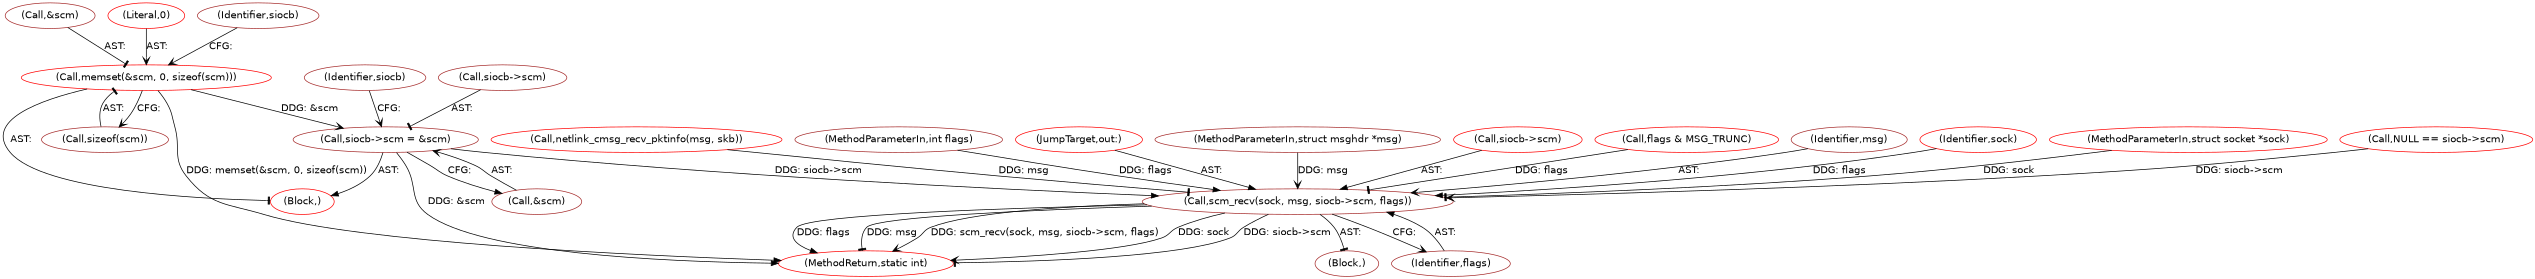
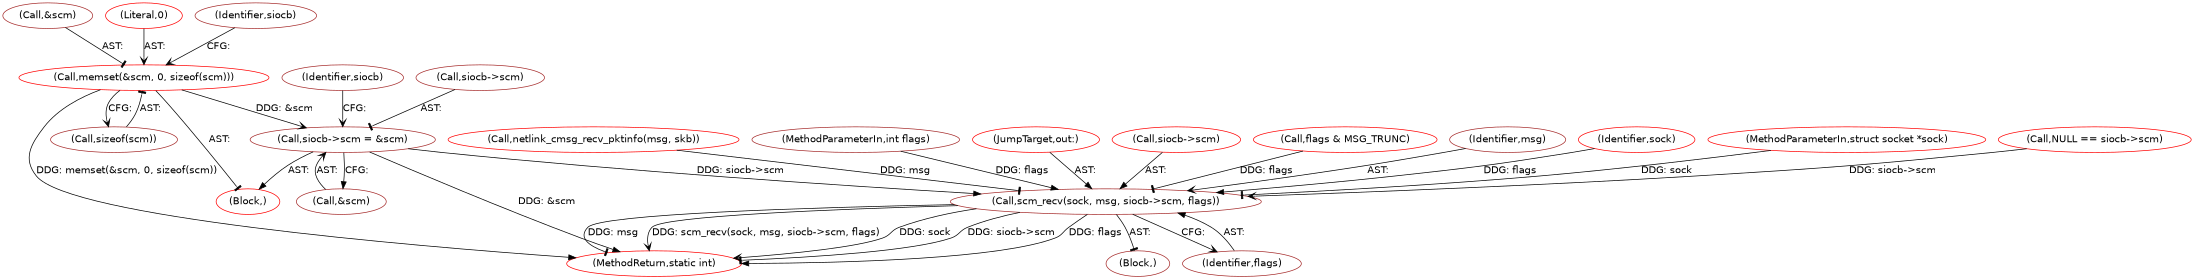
(1298, 140) -> none
